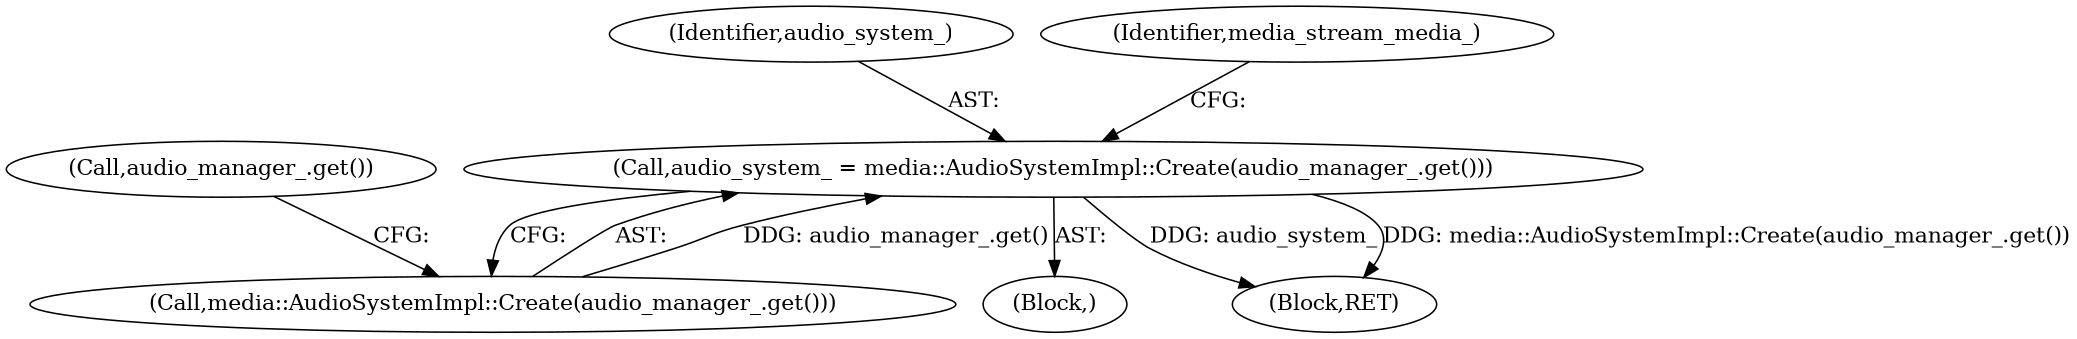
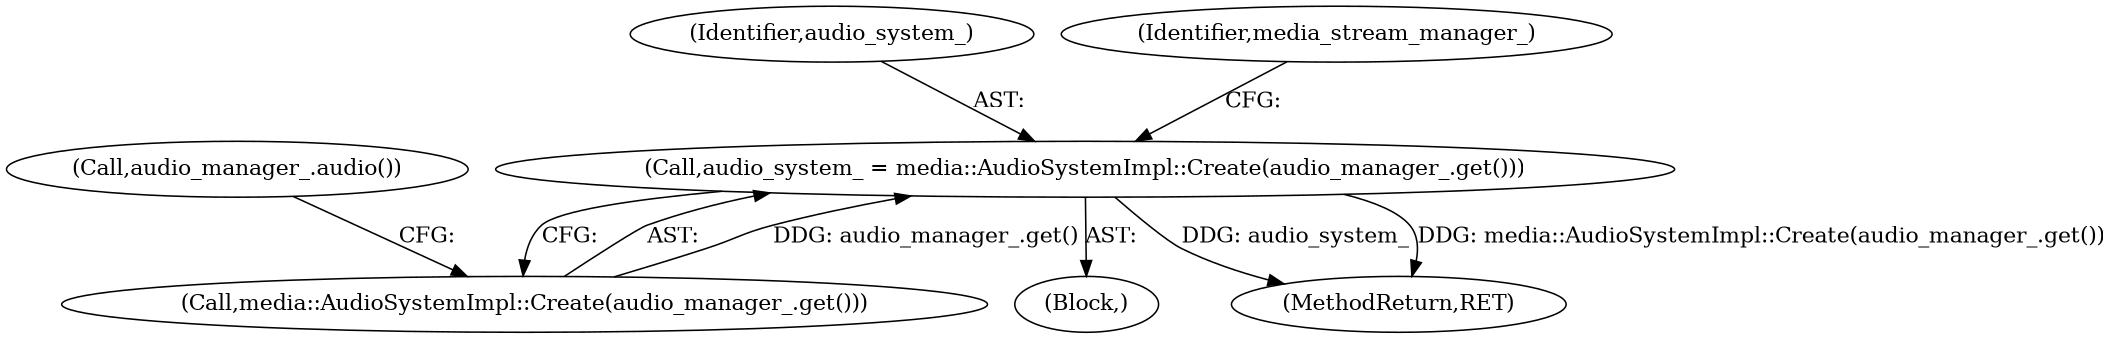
(1297, 34) -> (1337, 34)
(221, 169) -> (237, 169)
(1335, 304) -> (1399, 304)
